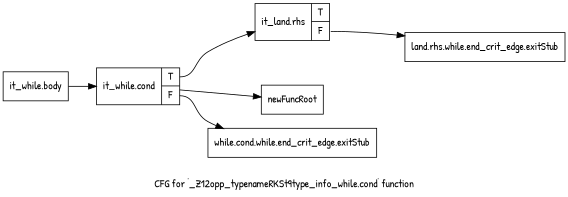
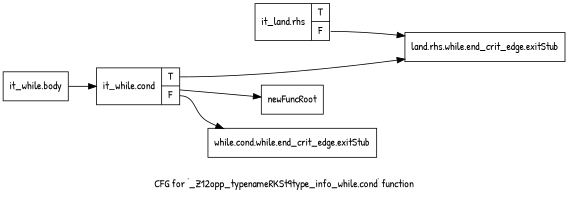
(210, 51) -> (289, 72)
